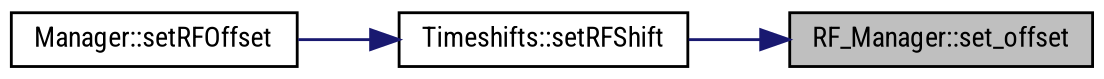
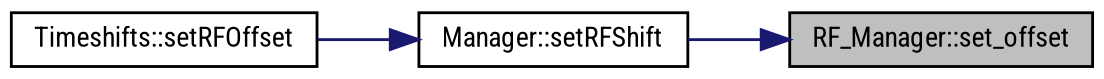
(154, 40) -> (164, 40)
(543, 40) -> (553, 40)
